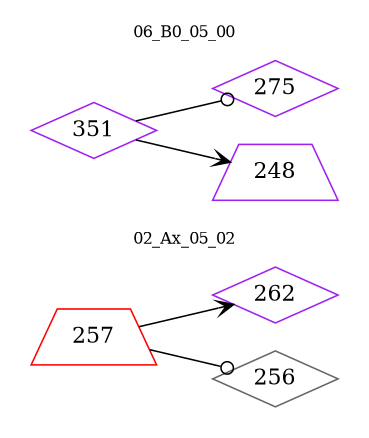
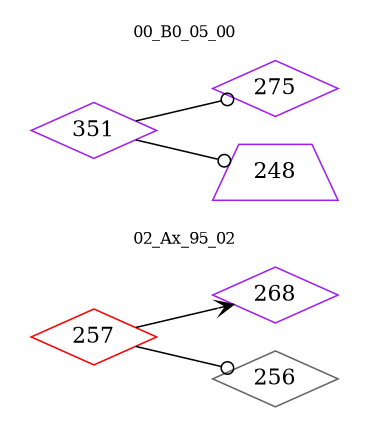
(185, 33) -> (185, 33)
(175, 149) -> (177, 150)
(185, 240) -> (185, 240)
(275, 295) -> (275, 295)
(94, 337) -> (94, 337)
